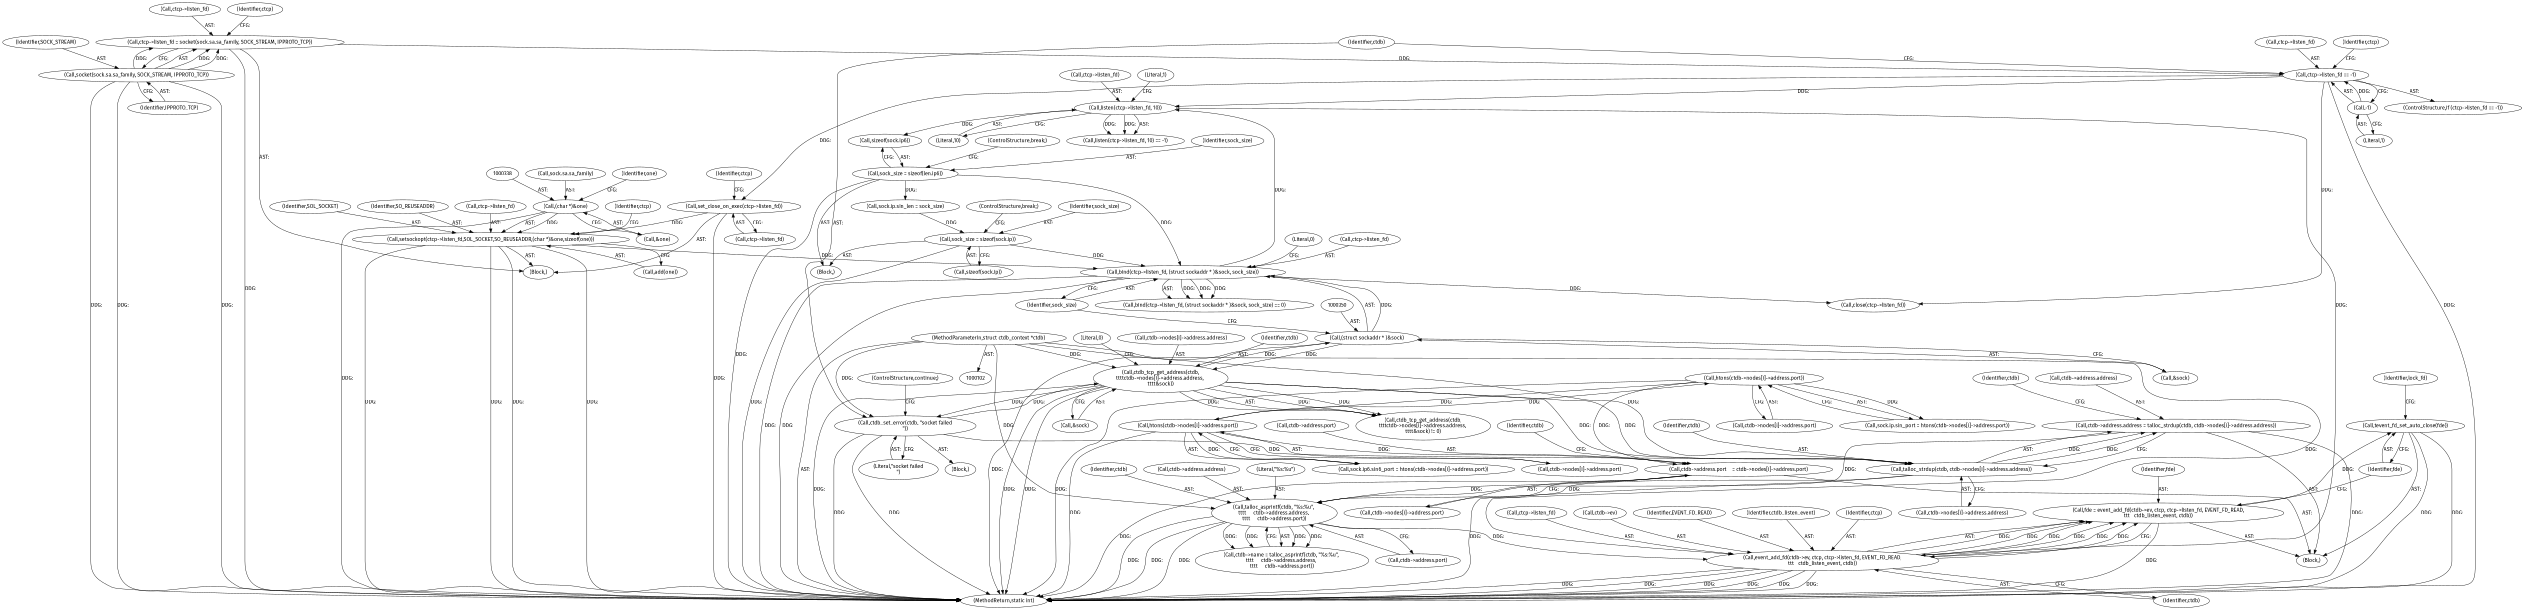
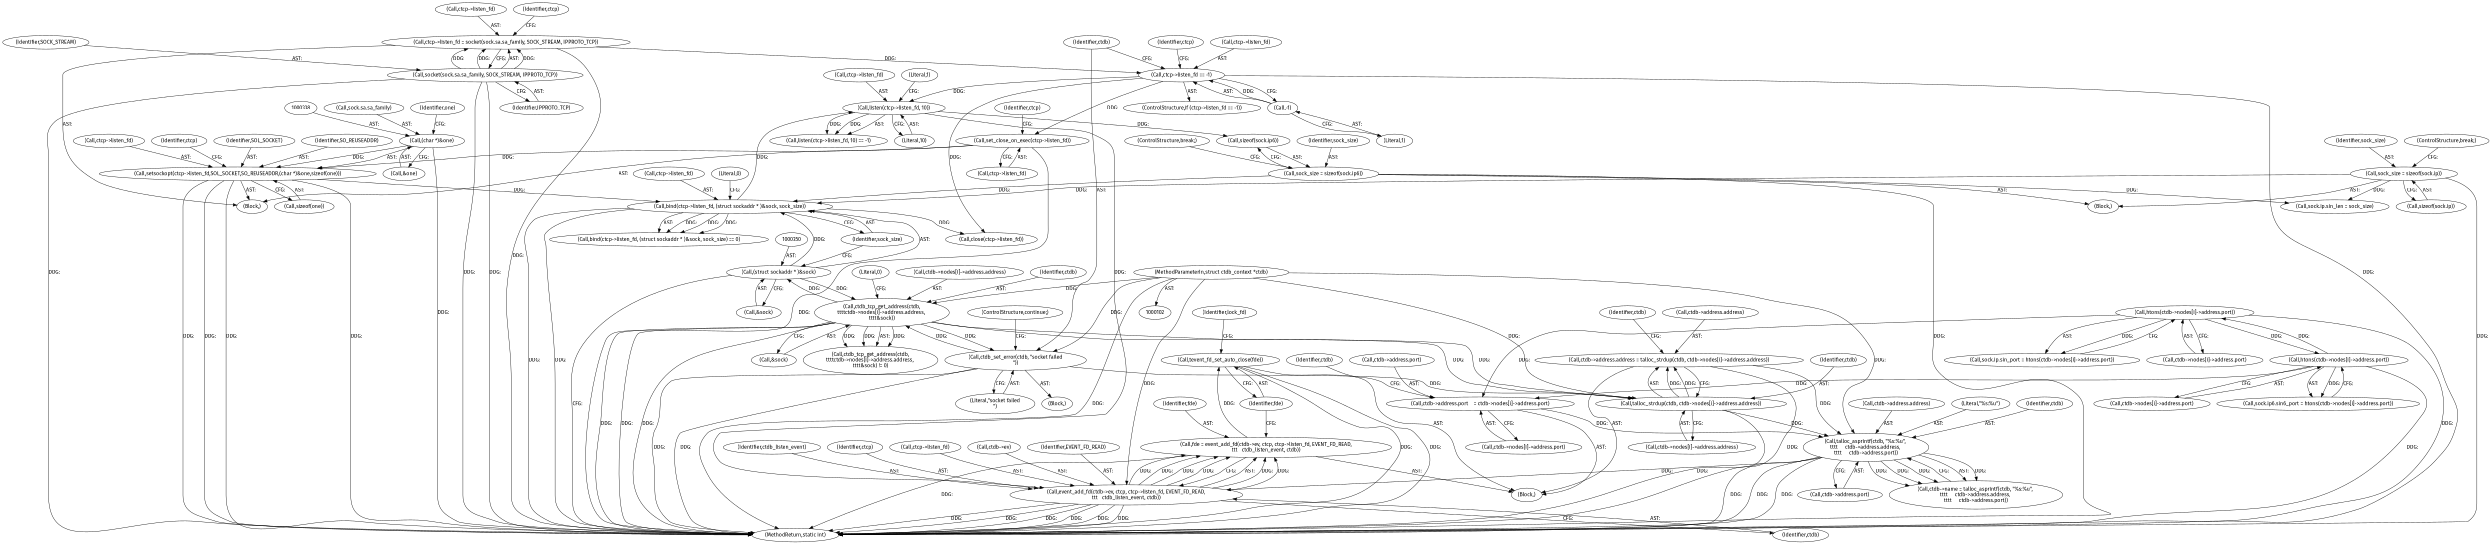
(905, 174) -> (1324, 174)
(940, 222) -> (2371, 189)
(661, 272) -> (304, 207)
(806, 470) -> (1099, 404)
(998, 470) -> (578, 404)
(1348, 483) -> none
